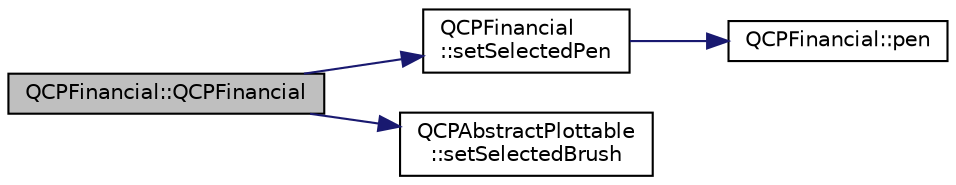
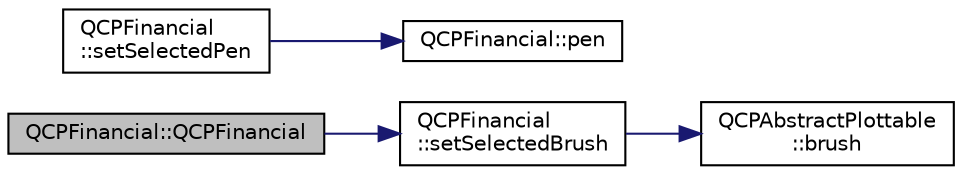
(353, 66) -> none
none -> (827, 134)
(526, 144) -> (513, 134)
